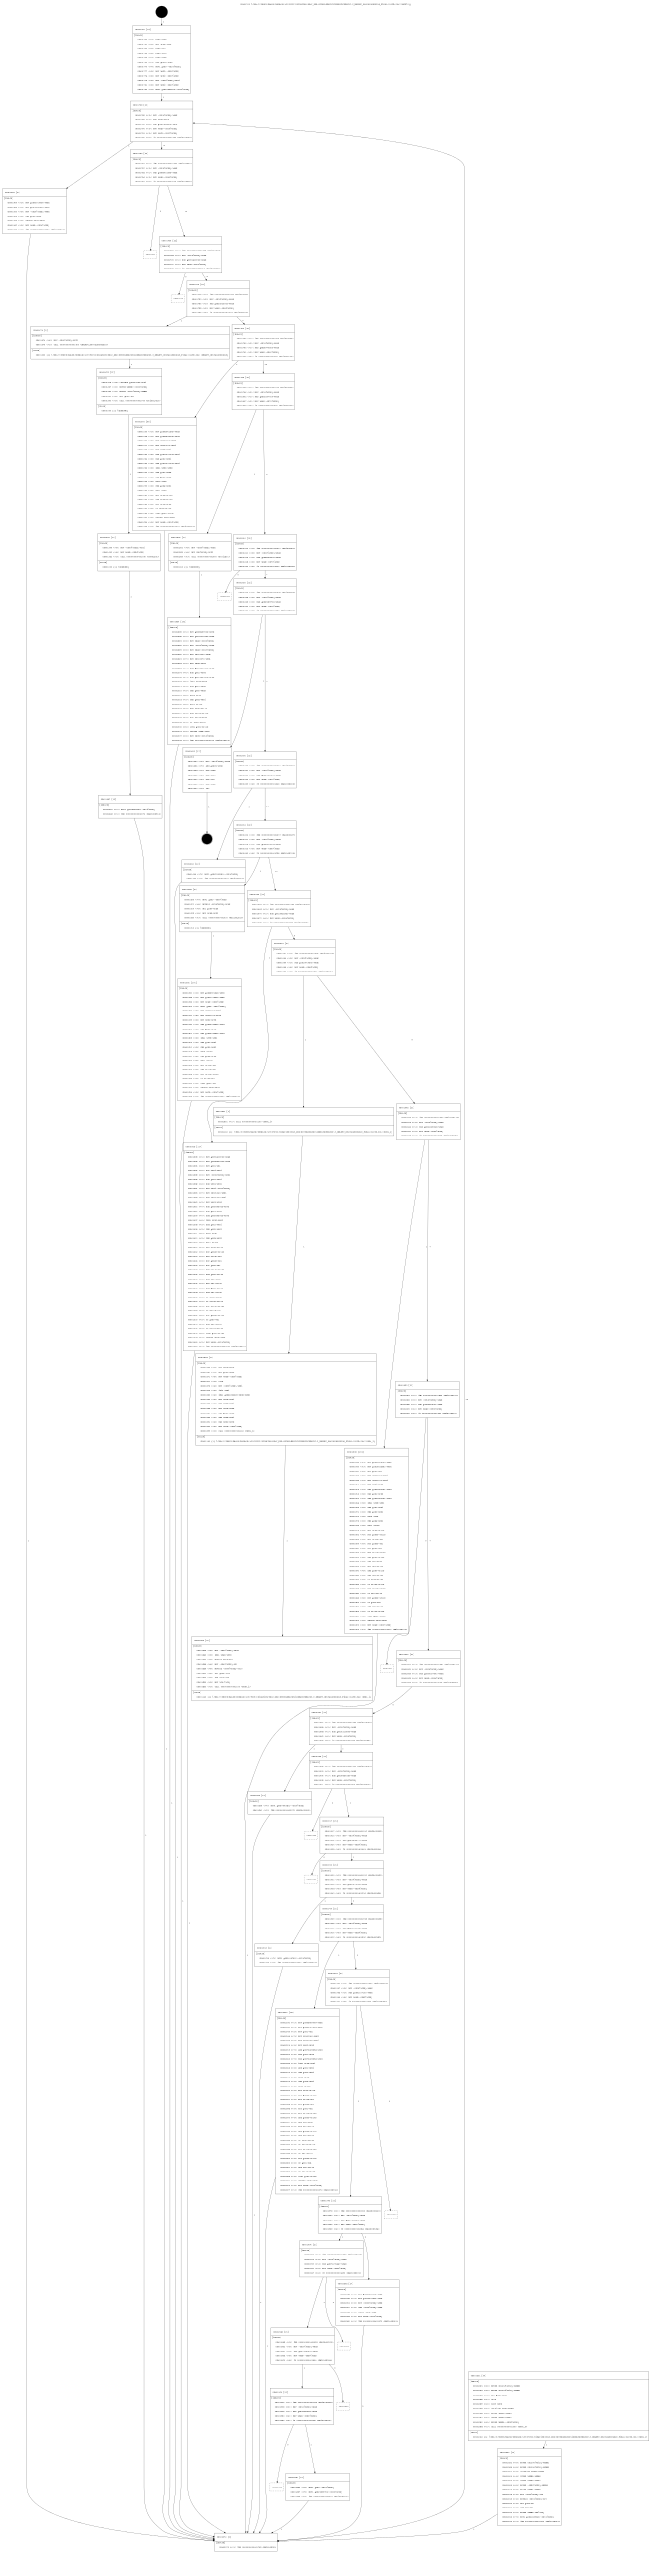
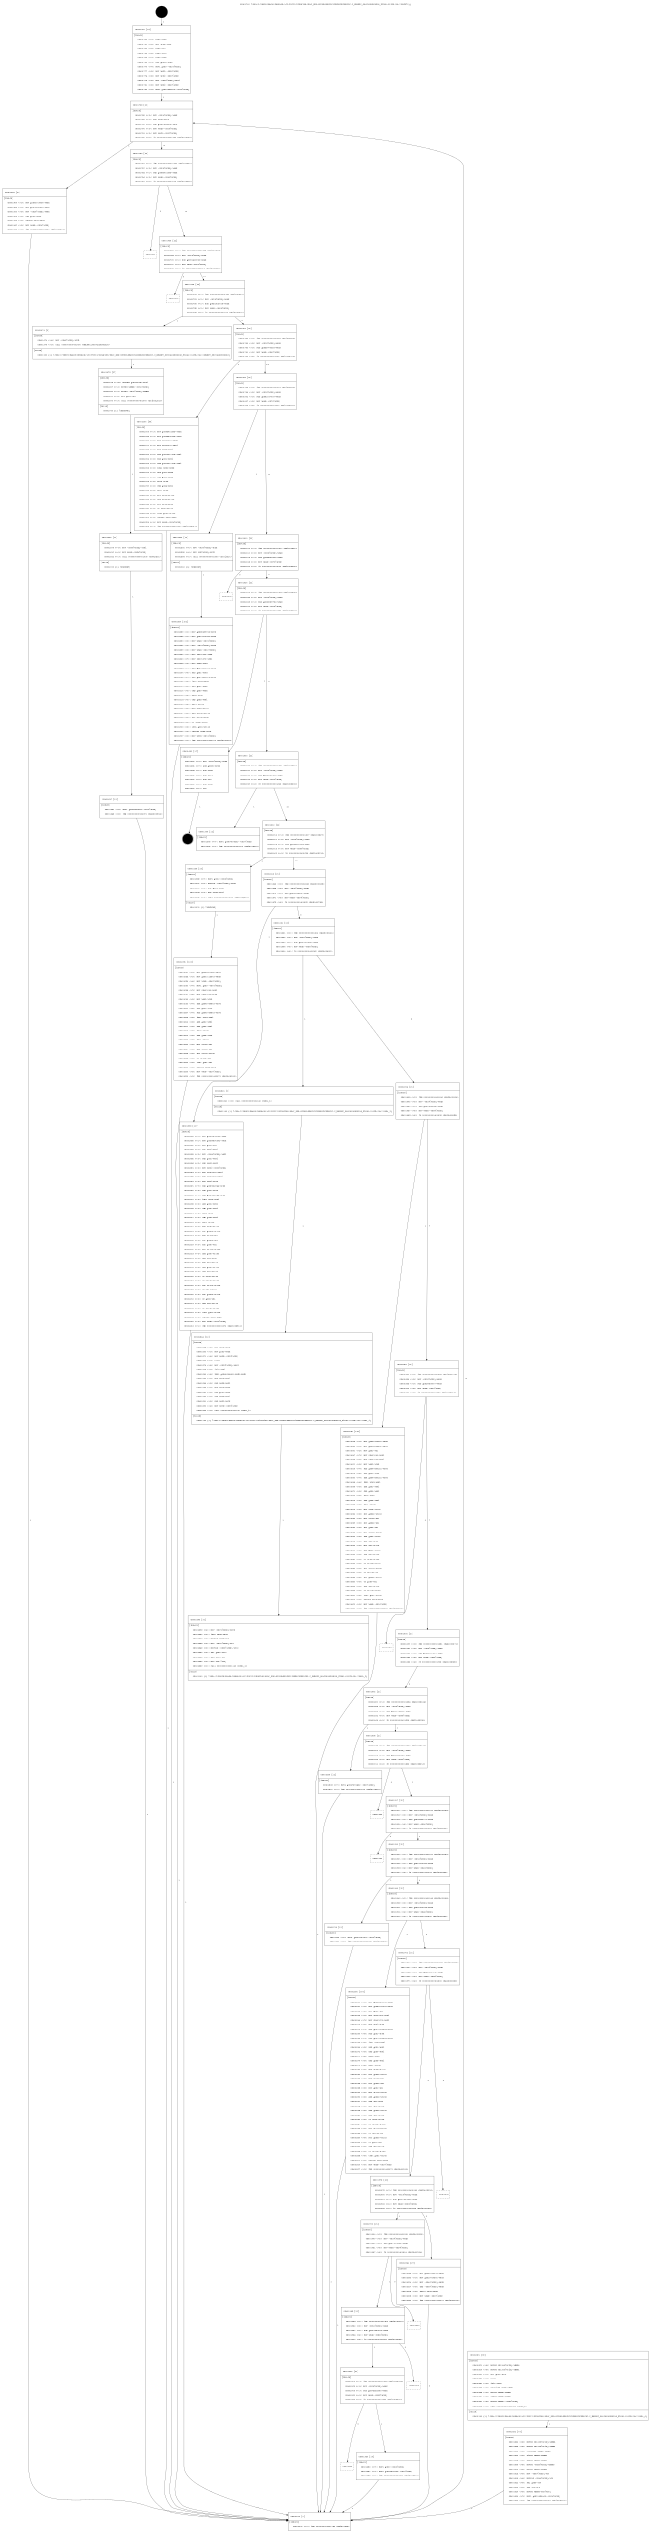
(176, 1722) -> none
